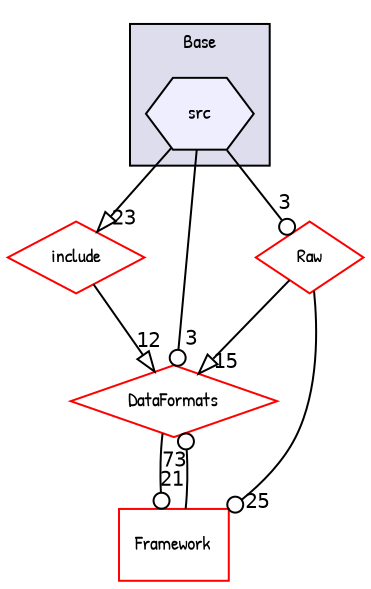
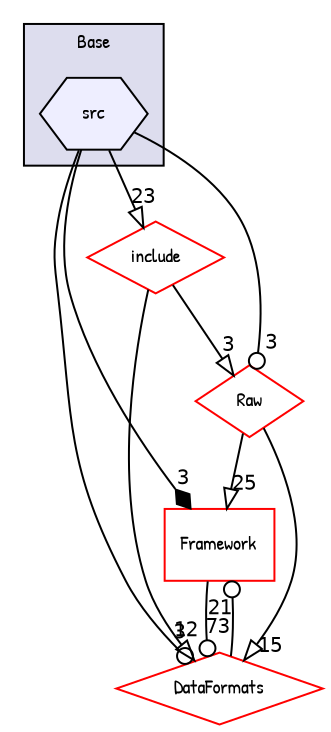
none -> (198, 322)
none -> (82, 330)
(307, 406) -> (237, 461)
